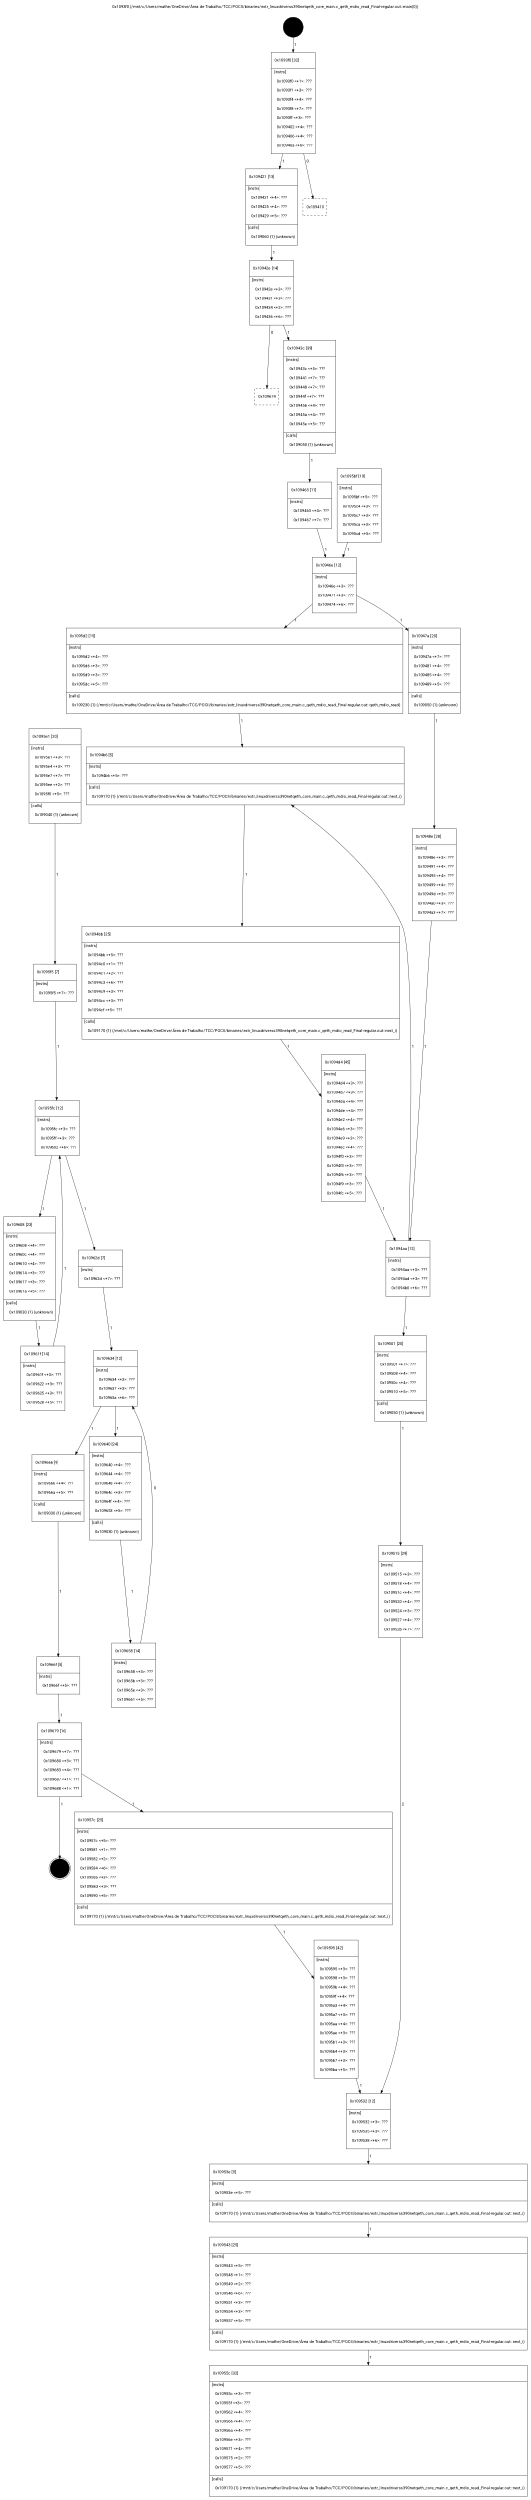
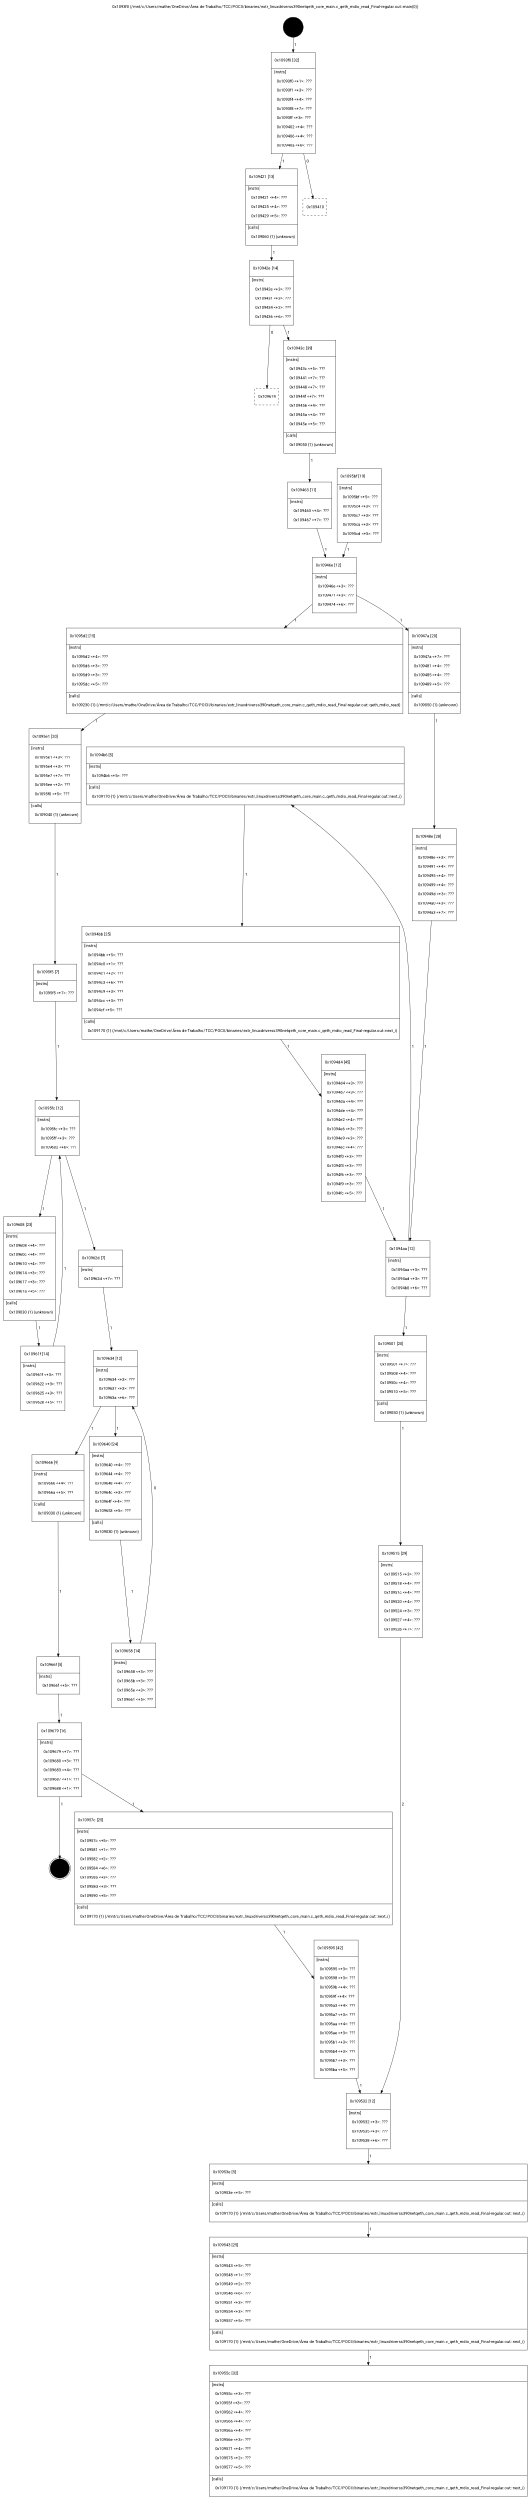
(240, 729) -> (94, 721)
